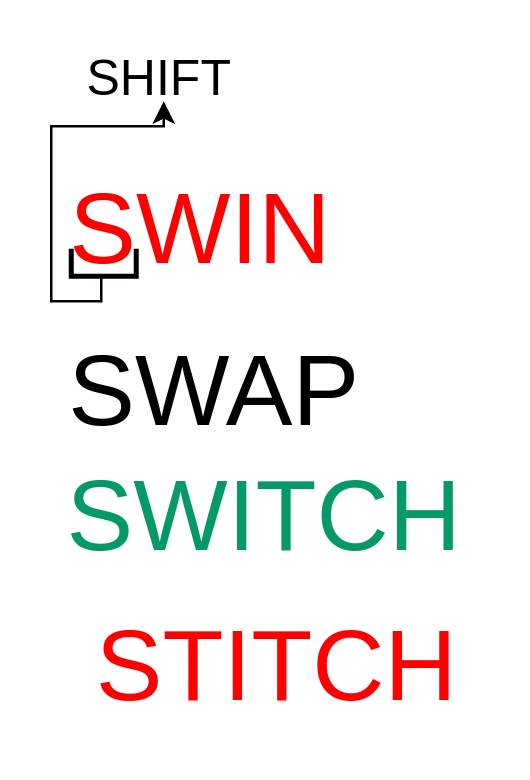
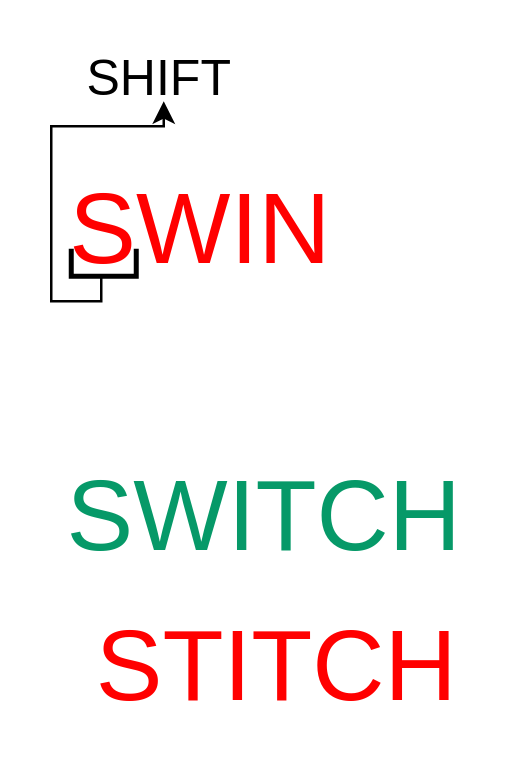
(214, 389) -> none
